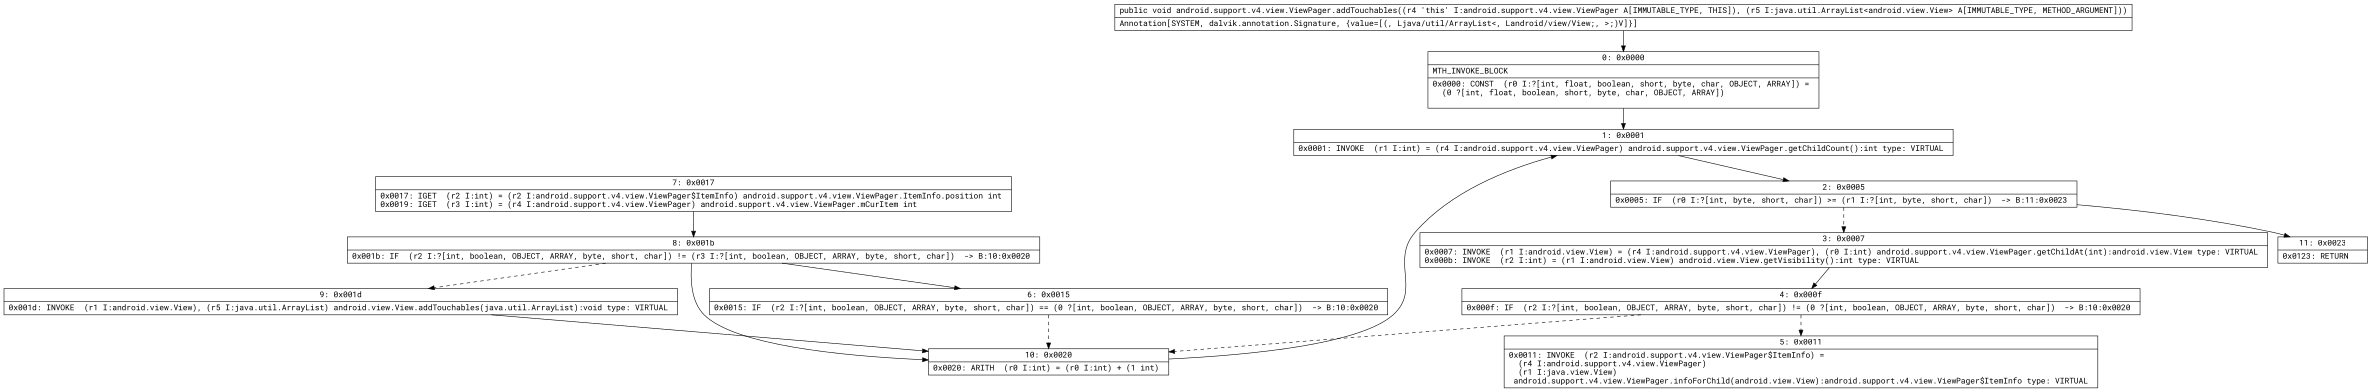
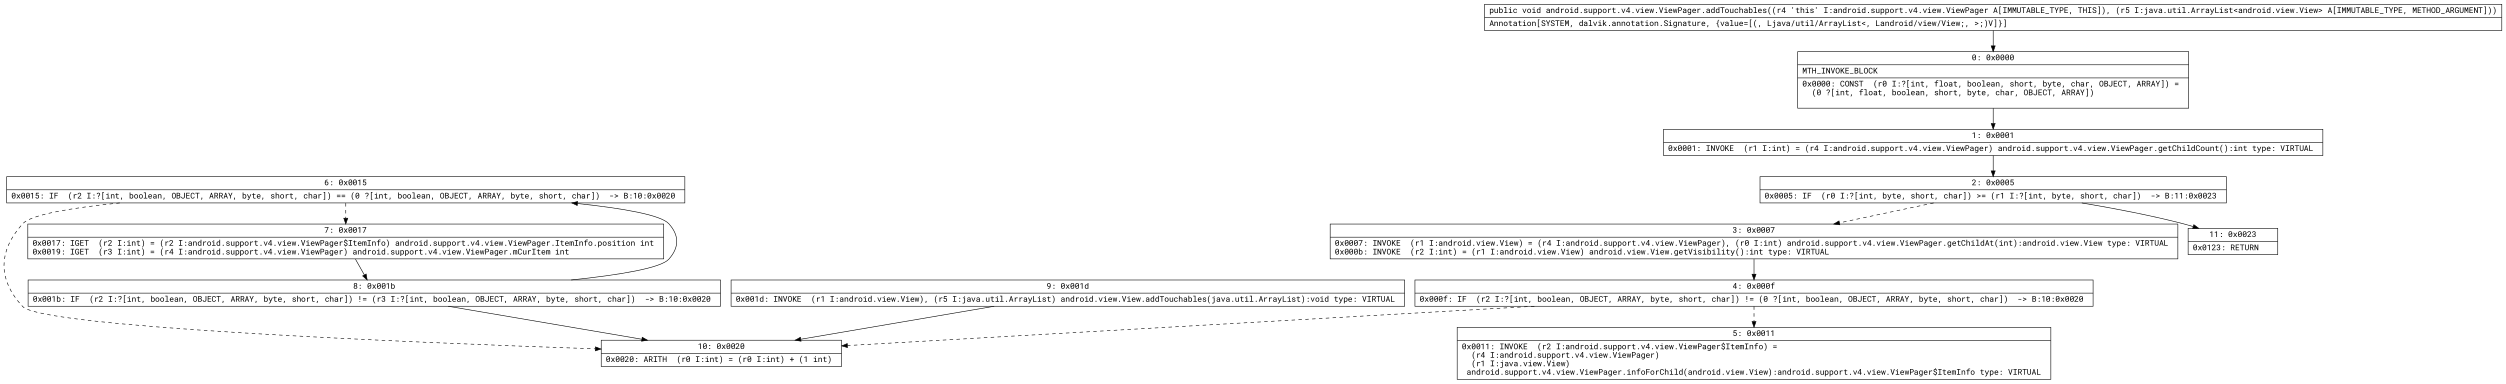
none -> (346, 211)
(520, 275) -> none
(1398, 309) -> none
